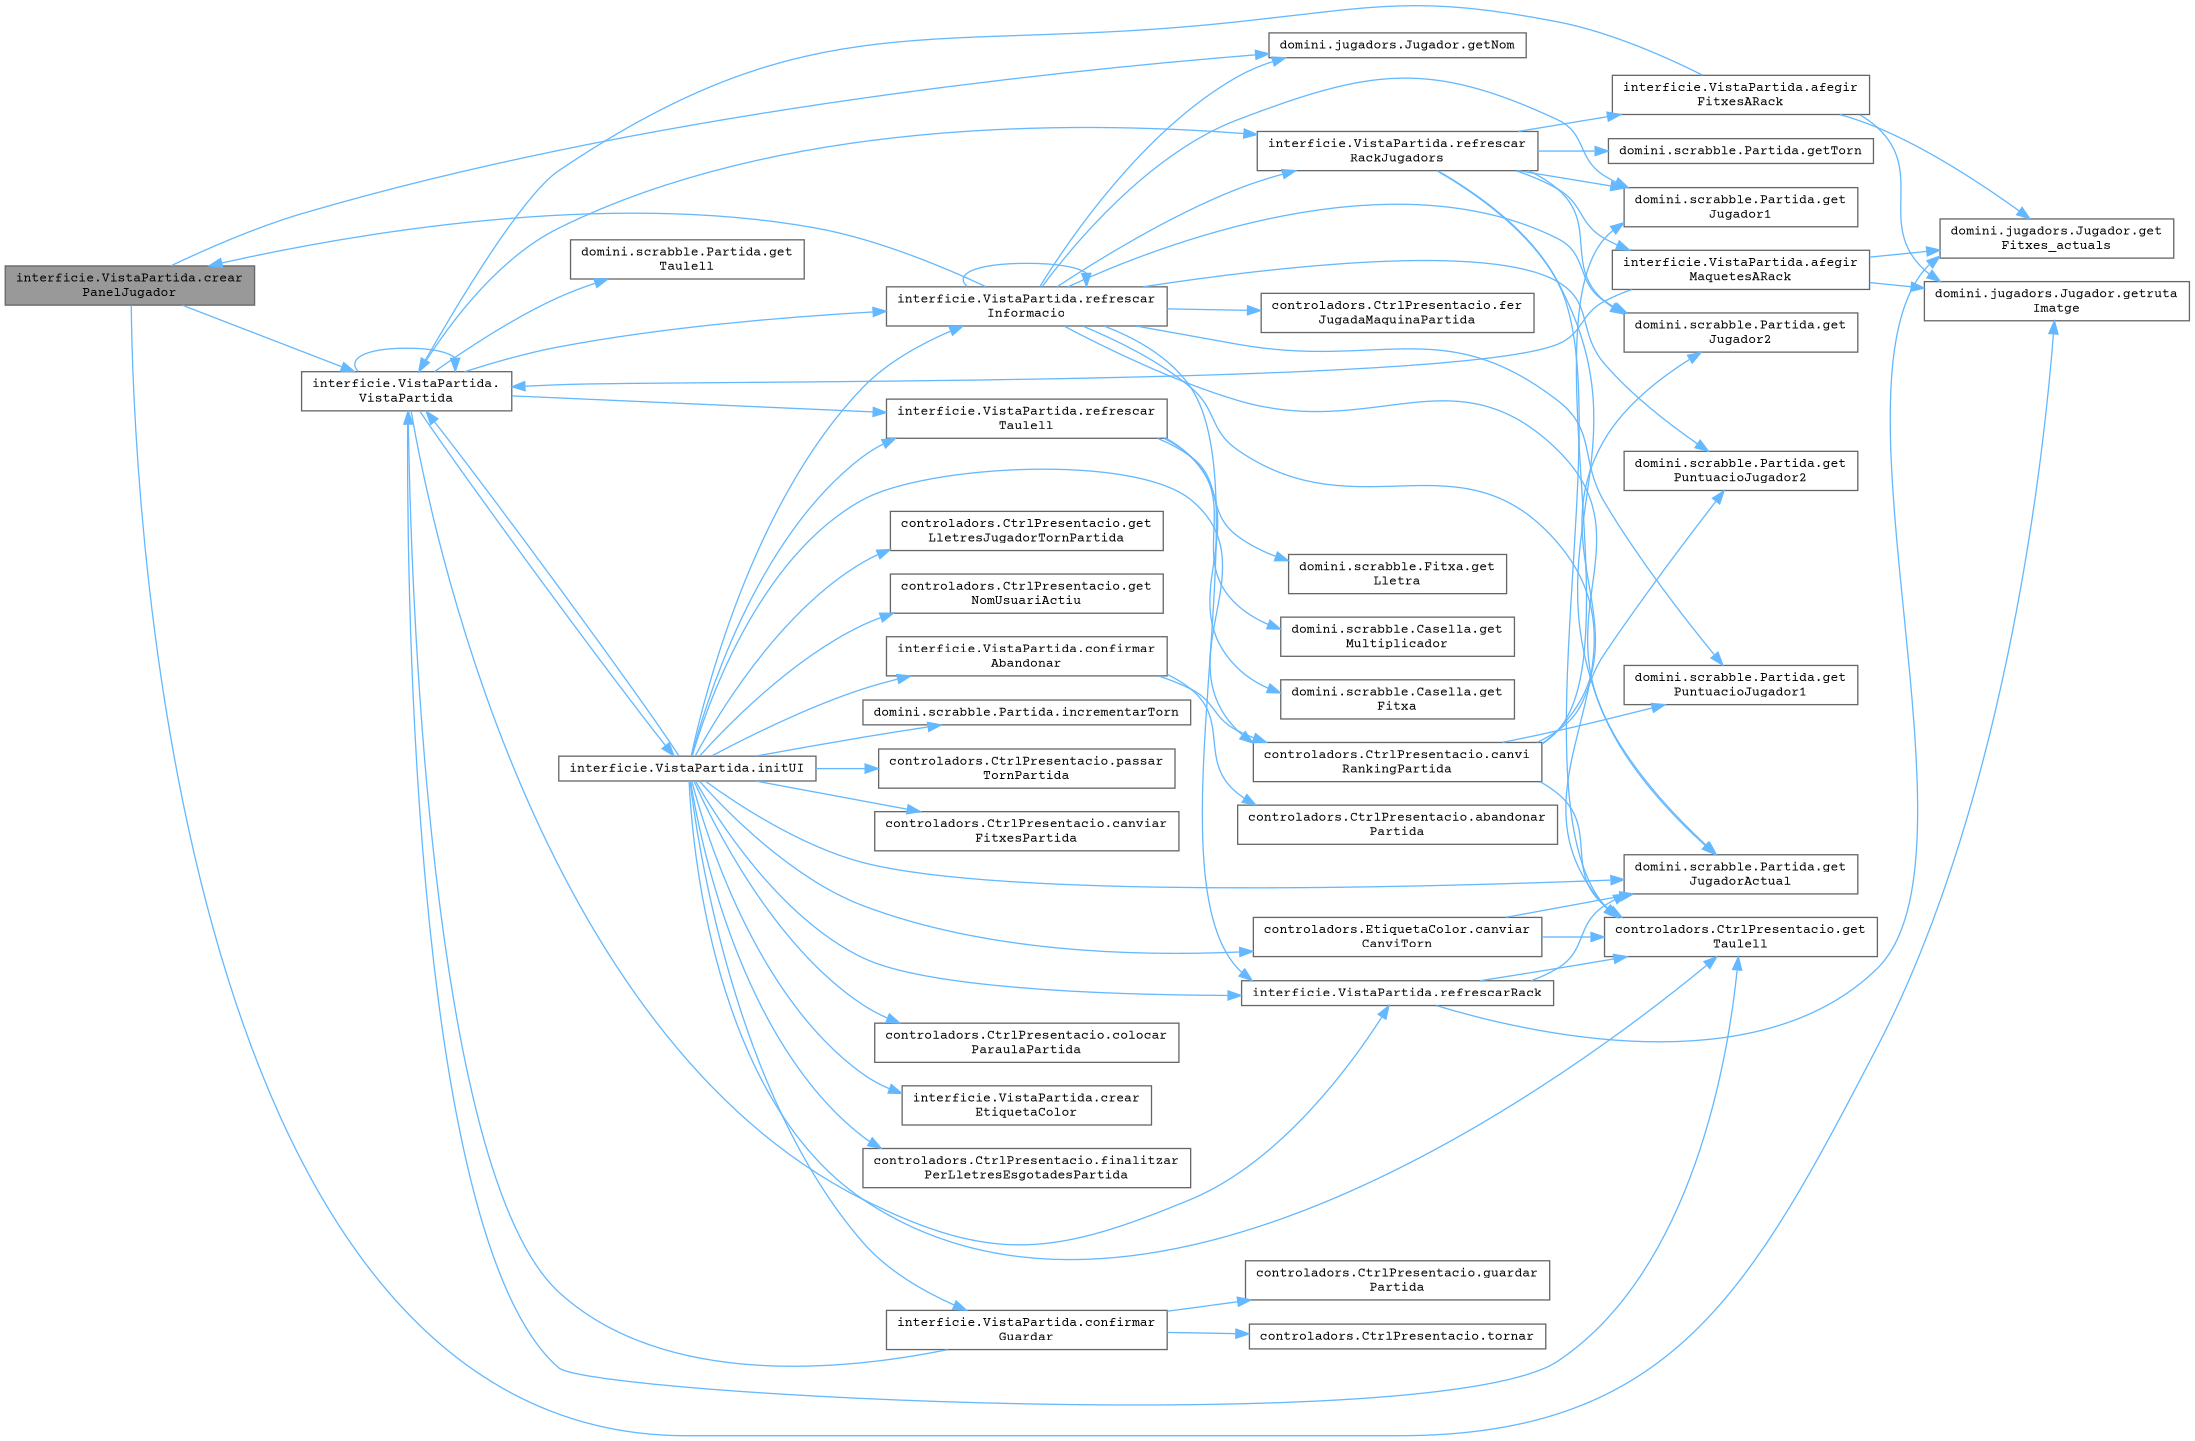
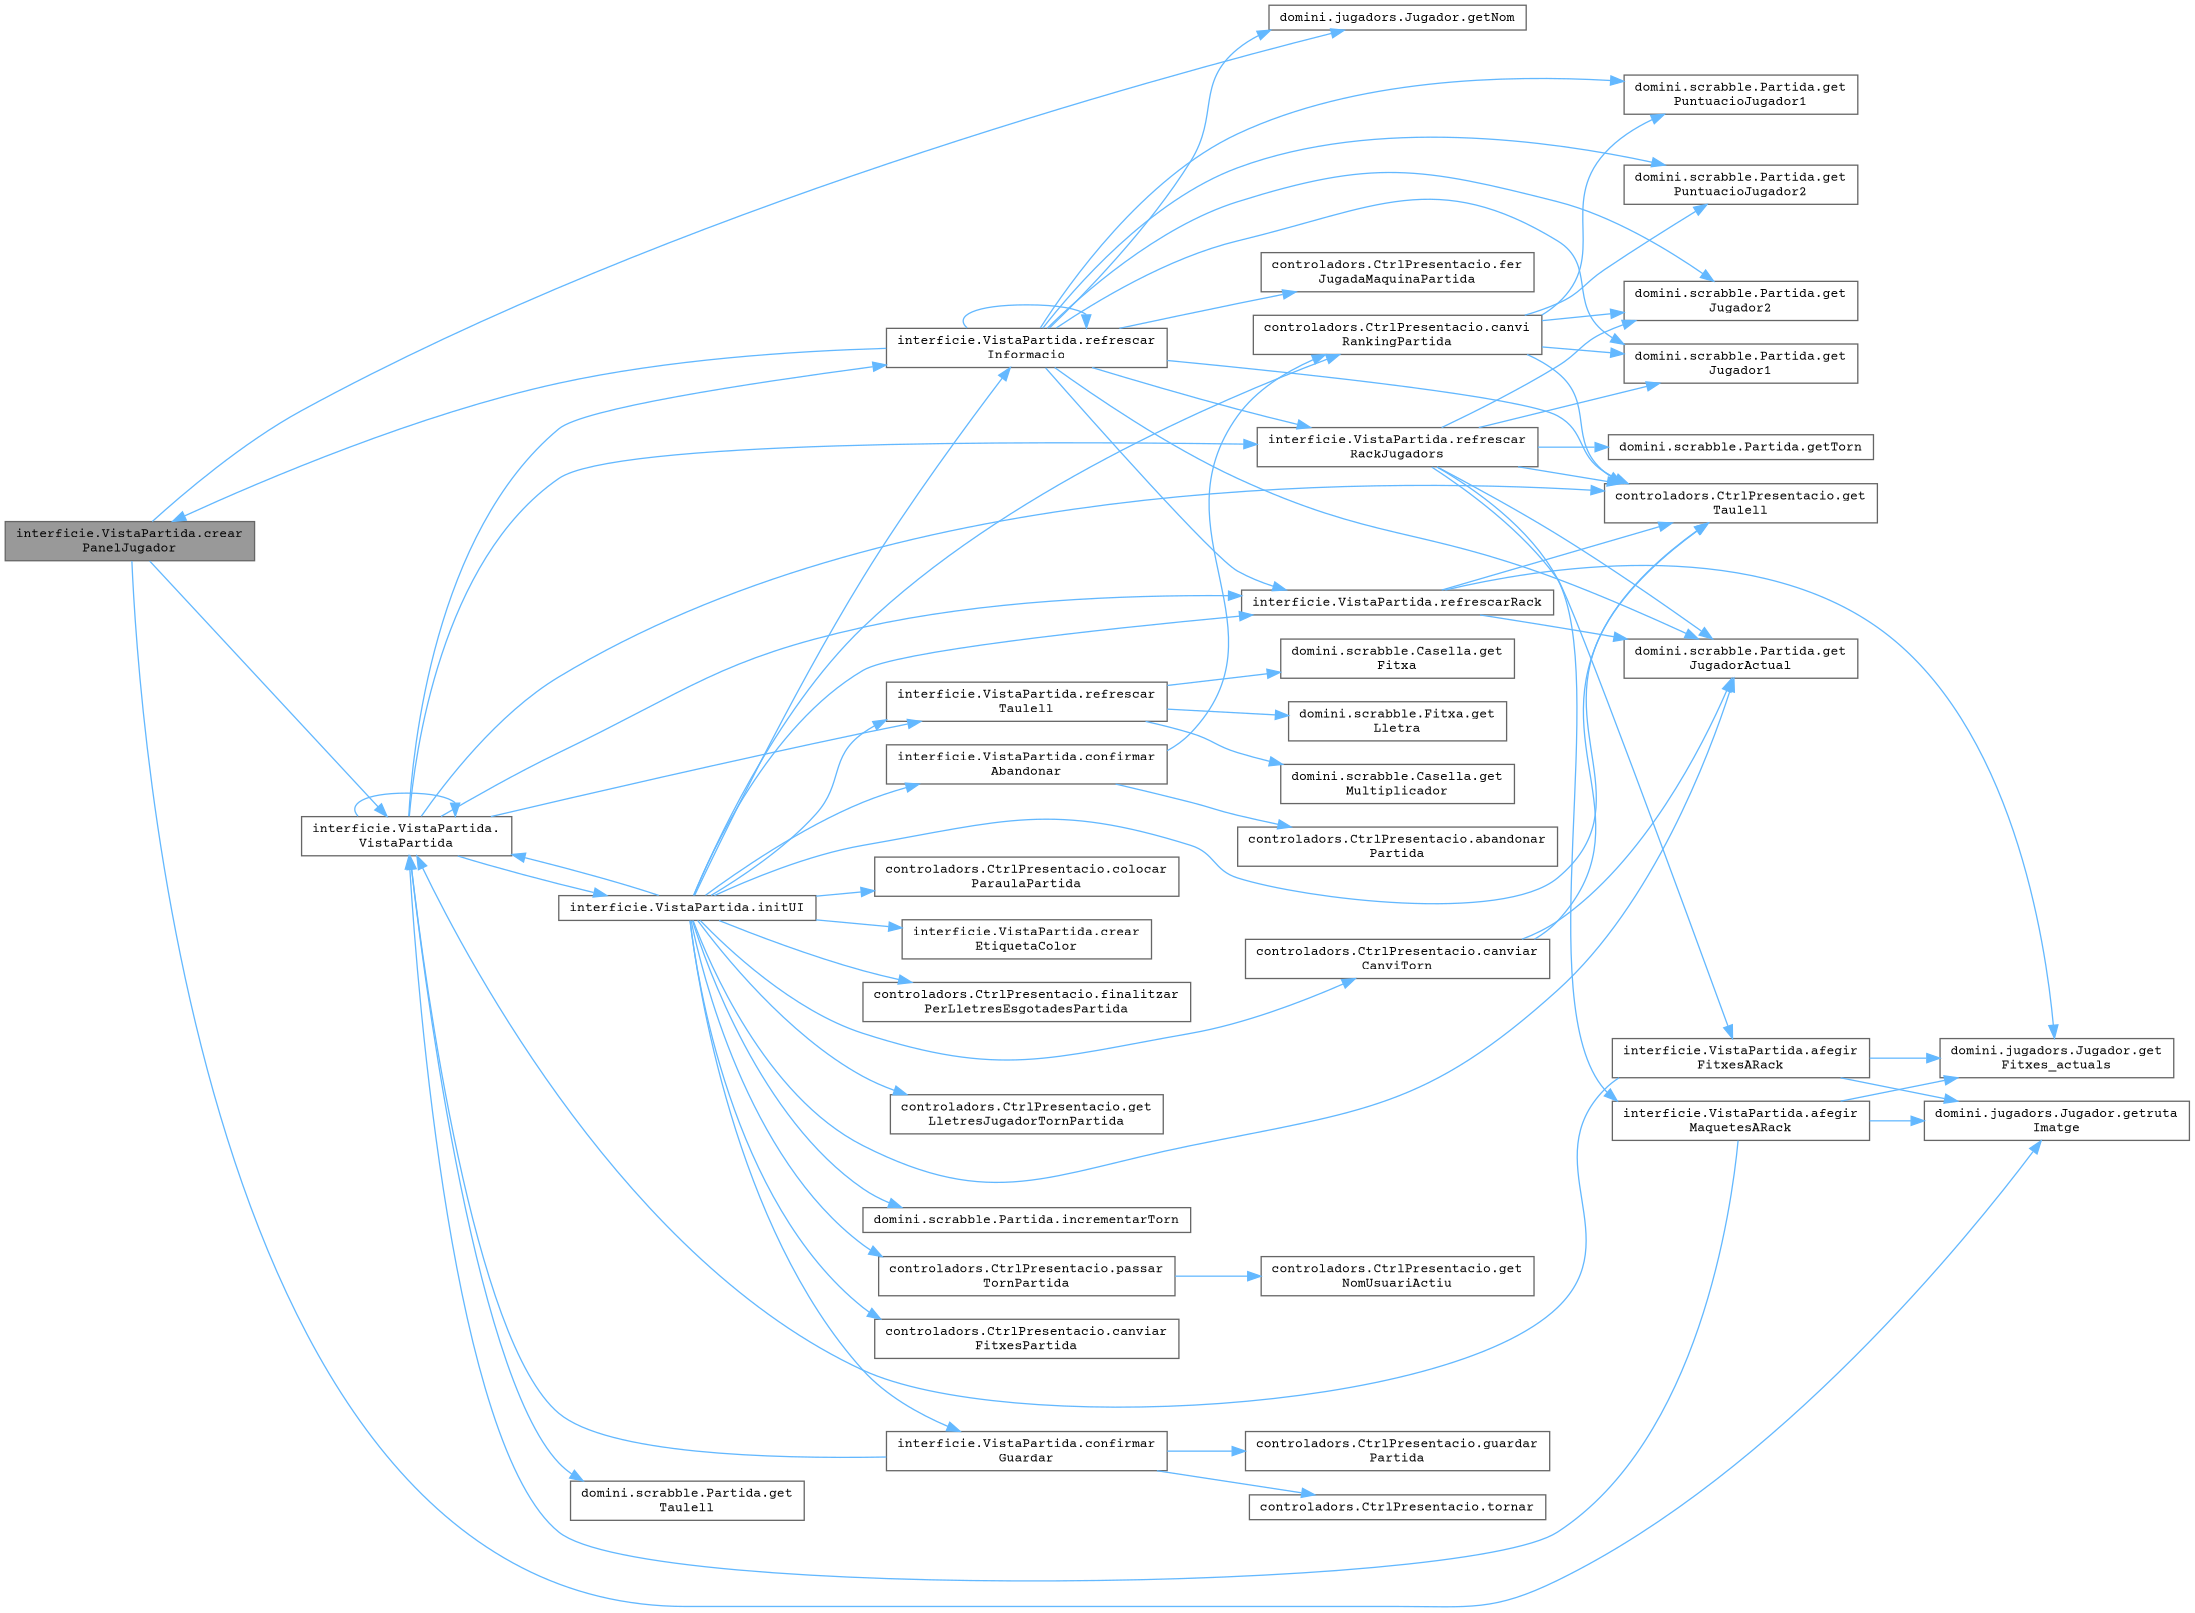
(783, 677) -> (1211, 1276)
(1398, 937) -> (1398, 959)
